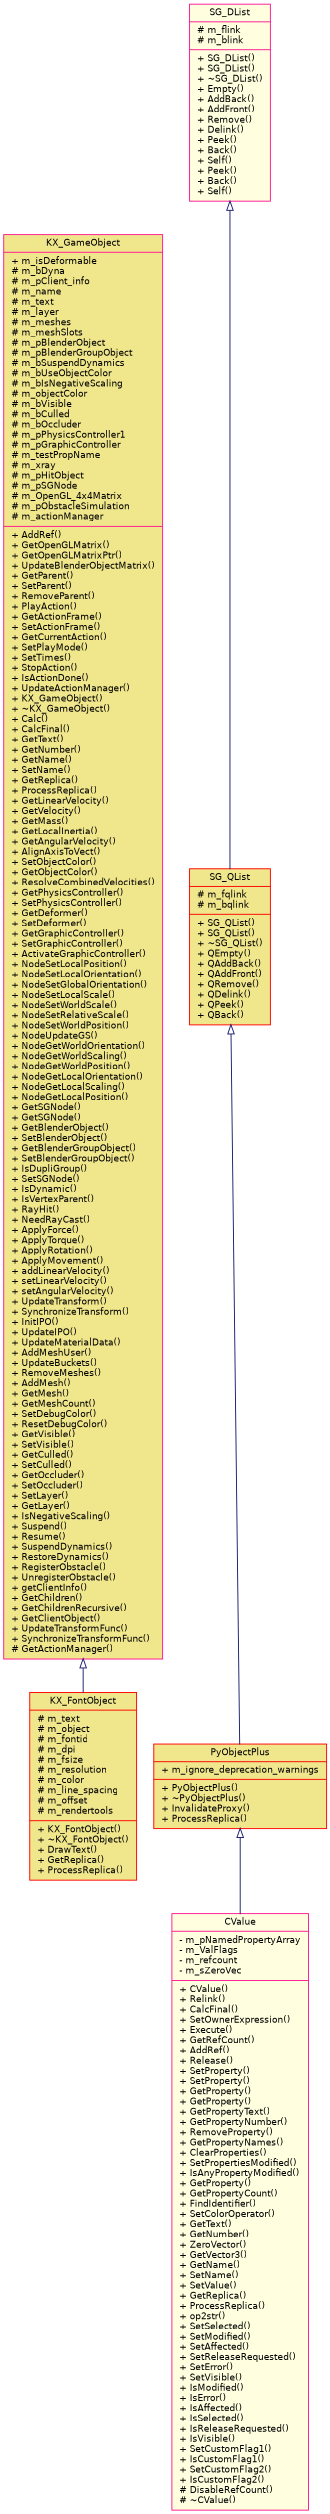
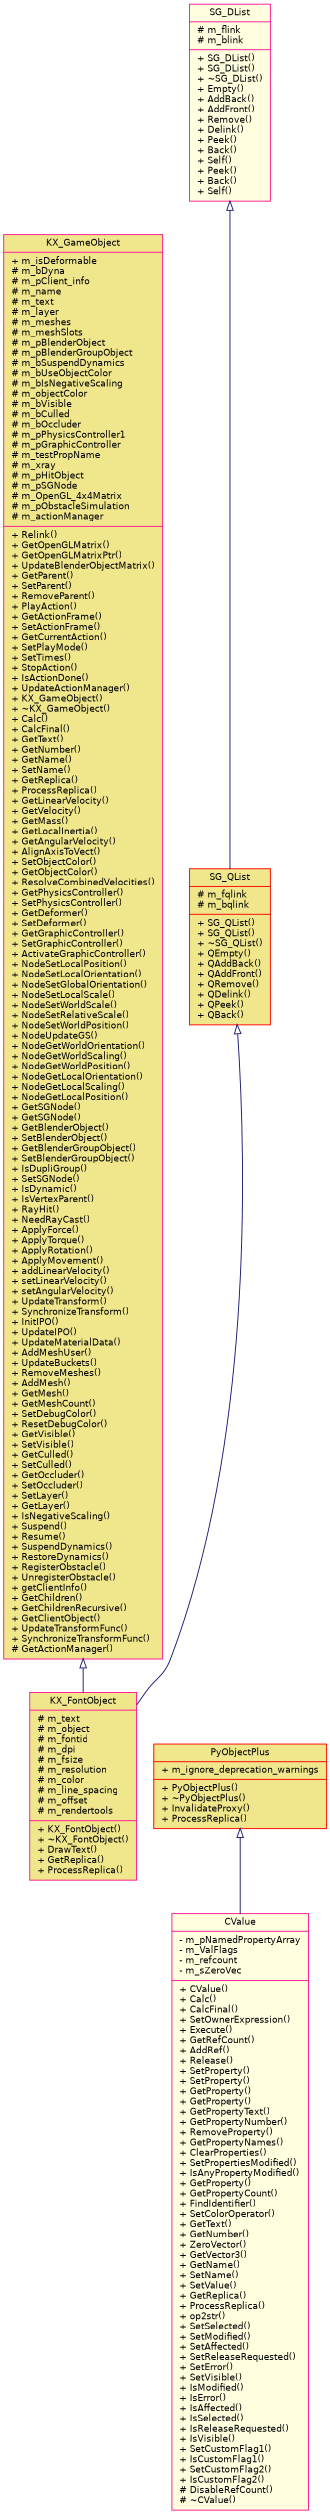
(37, 535) -> (34, 535)
(235, 1389) -> (232, 1379)
(83, 1786) -> (83, 1786)
(203, 2000) -> (198, 2000)
